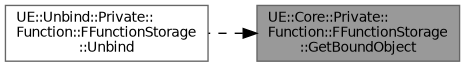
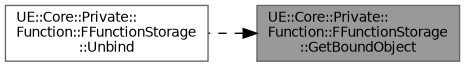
(107, 33) -> (107, 33)
